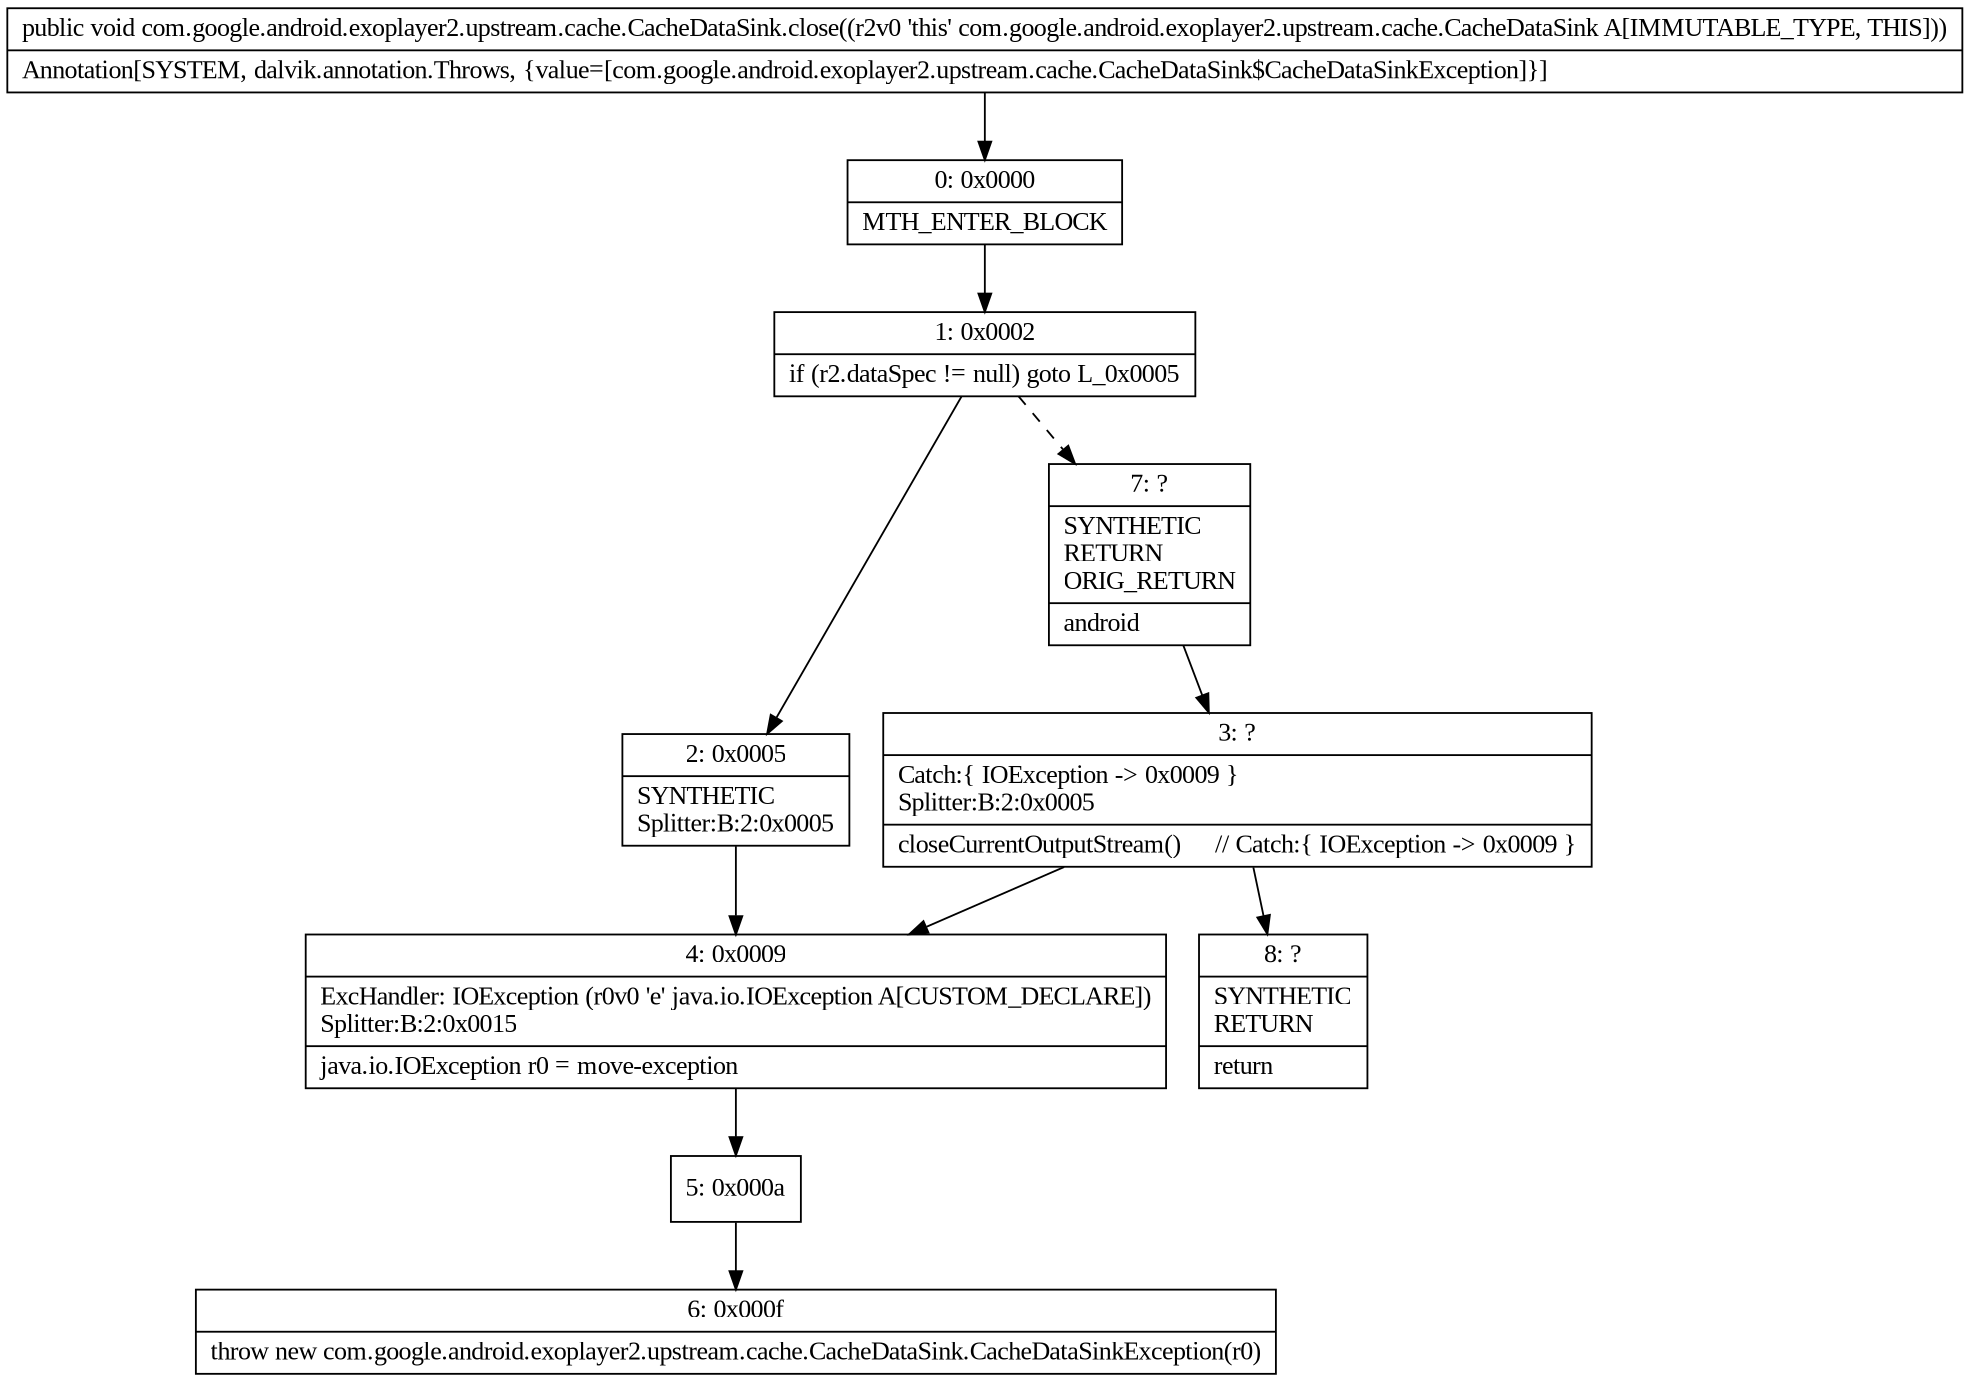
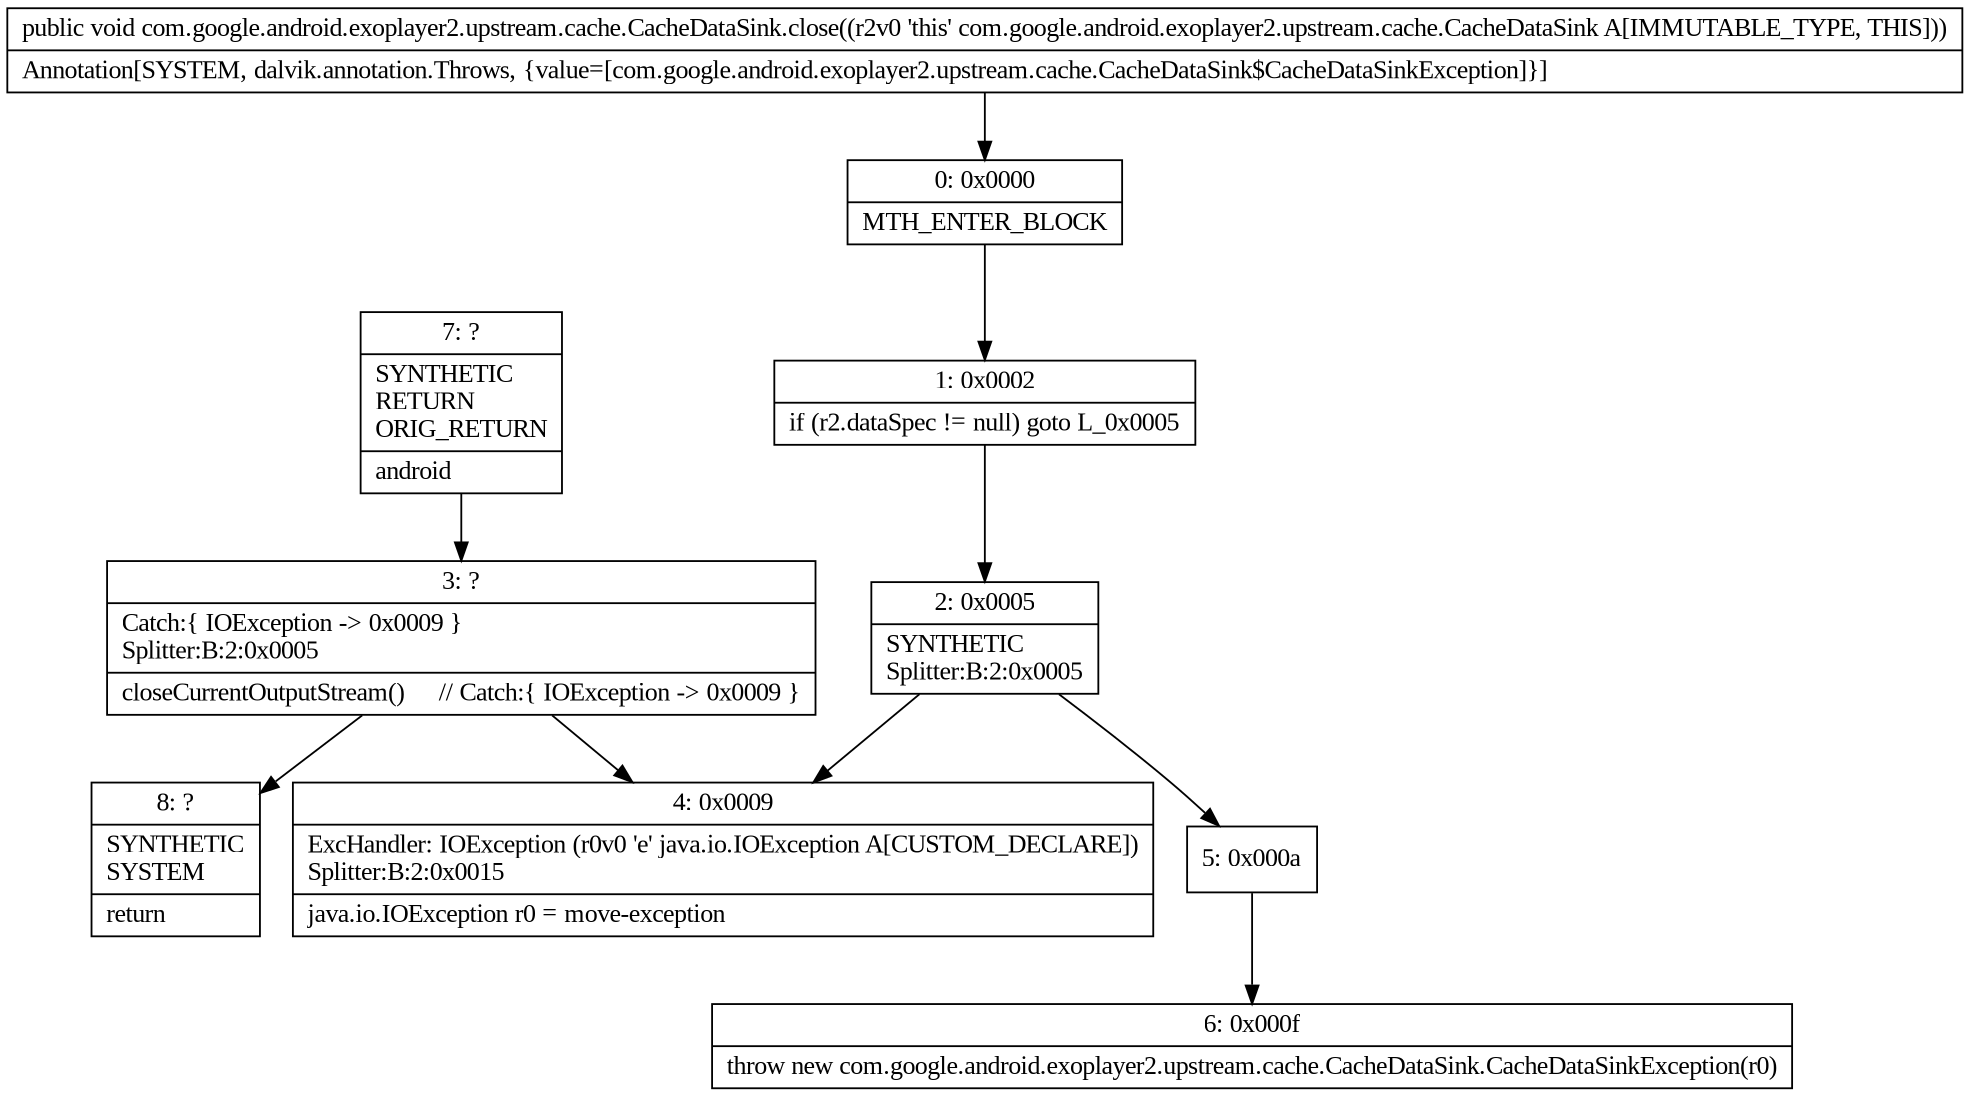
(1041, 423) -> none
(1264, 1024) -> (157, 872)
(736, 1113) -> (1133, 752)
